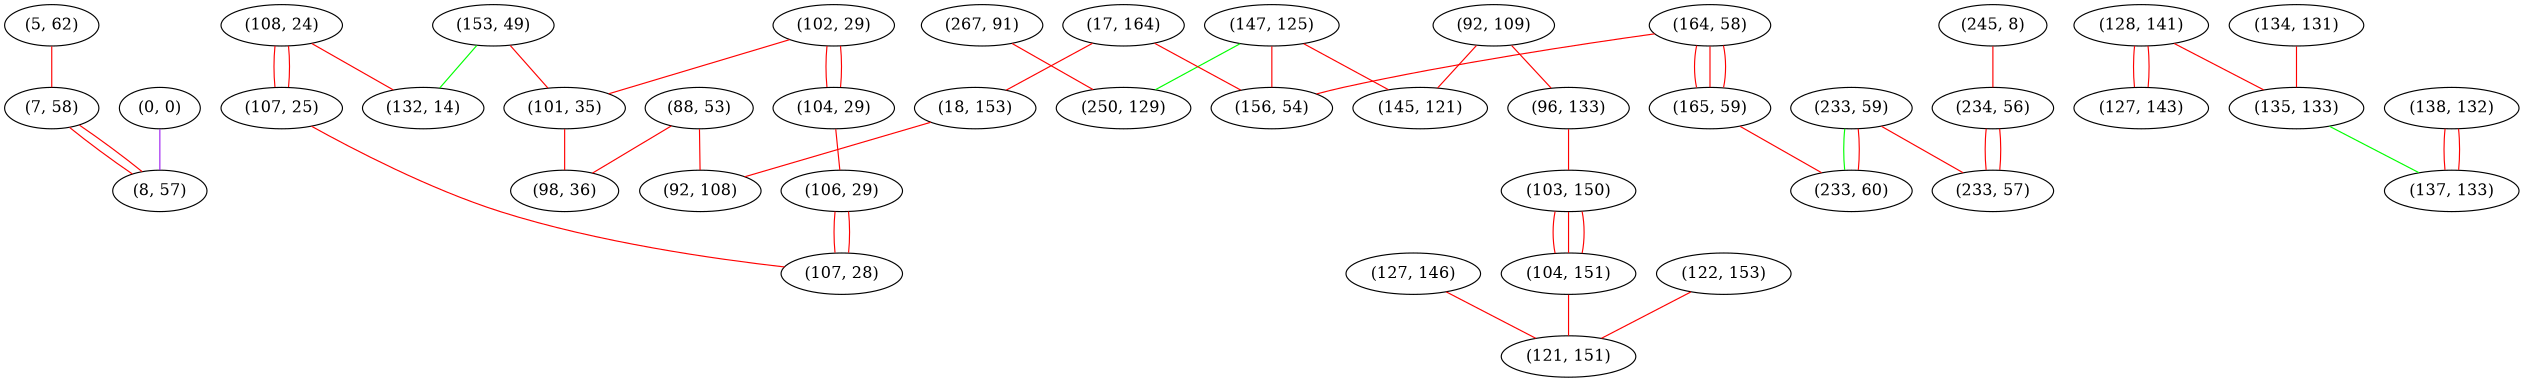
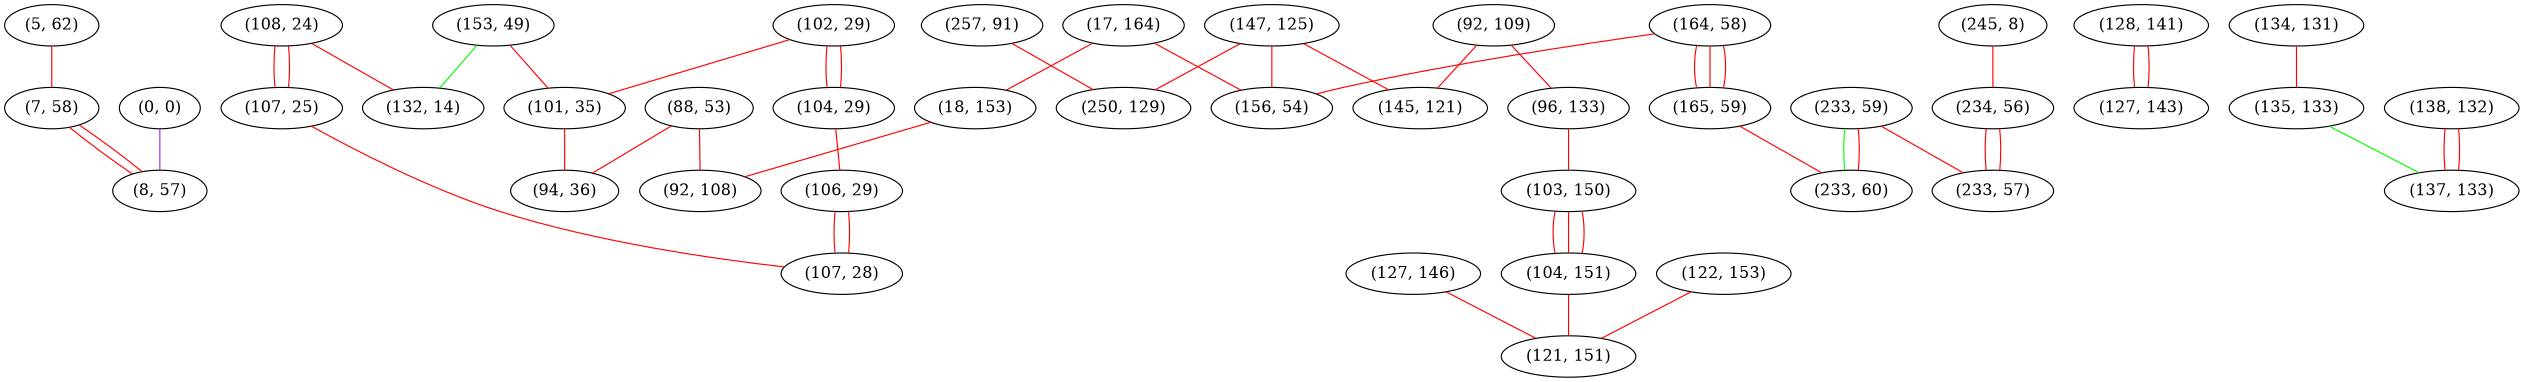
(982, 25) -> (982, 25)
(1206, 62) -> (1206, 62)
(2219, 67) -> none
(565, 191) -> (565, 191)
